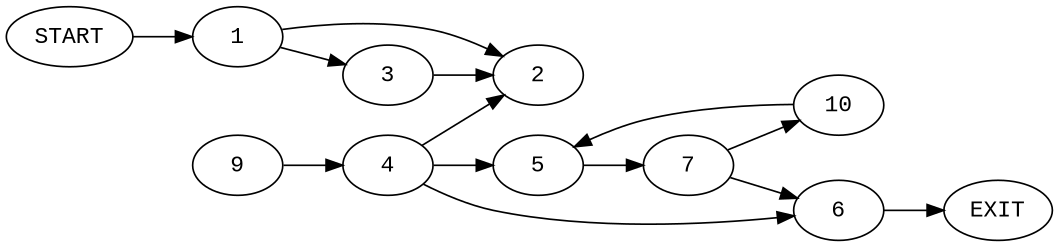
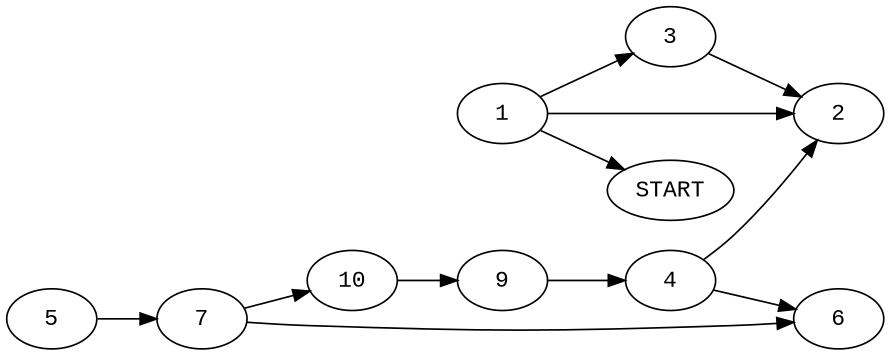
(154, 37) -> (575, 146)
(689, 112) -> (419, 280)
(455, 165) -> none
(998, 210) -> none
